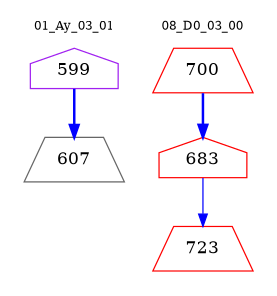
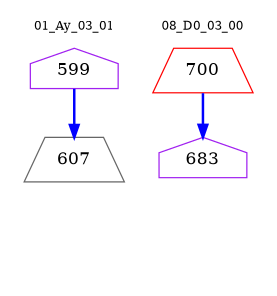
(203, 160) -> (203, 160)
(203, 249) -> none
